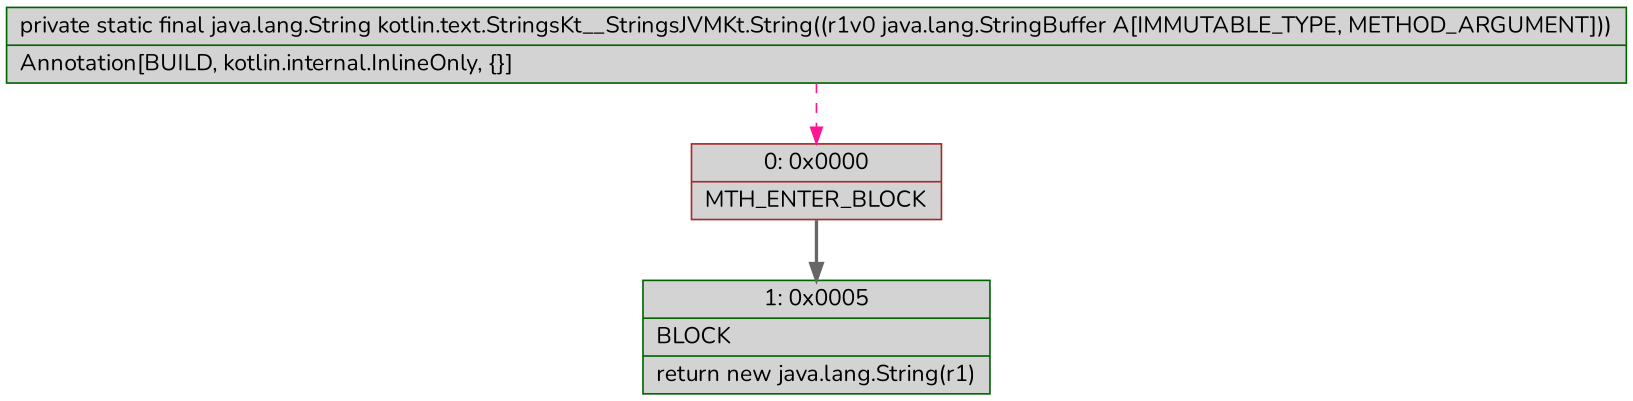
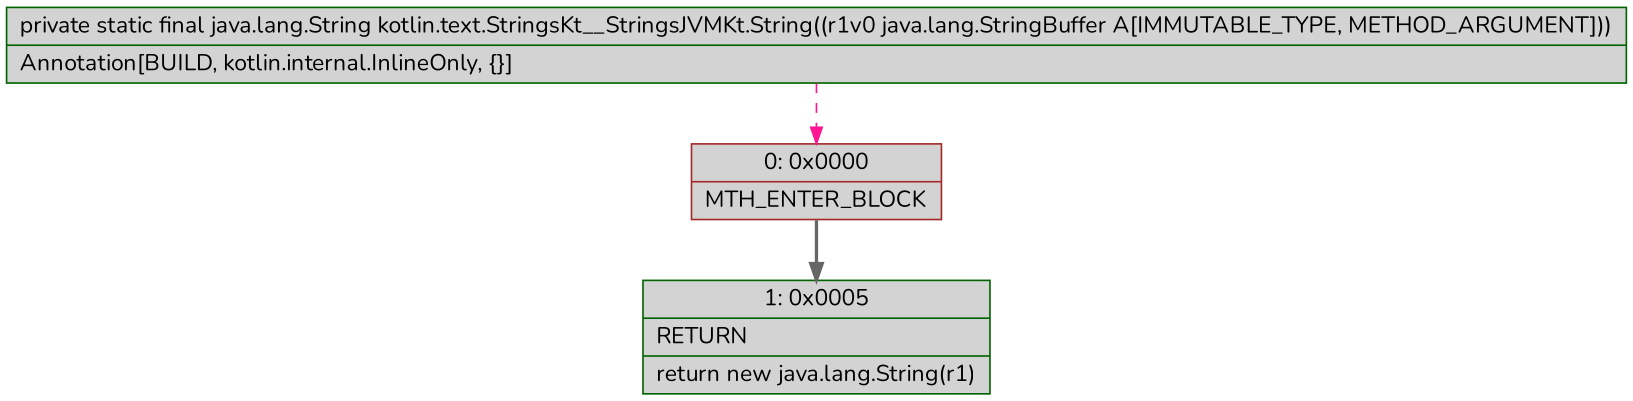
(694, 336) -> (702, 336)
